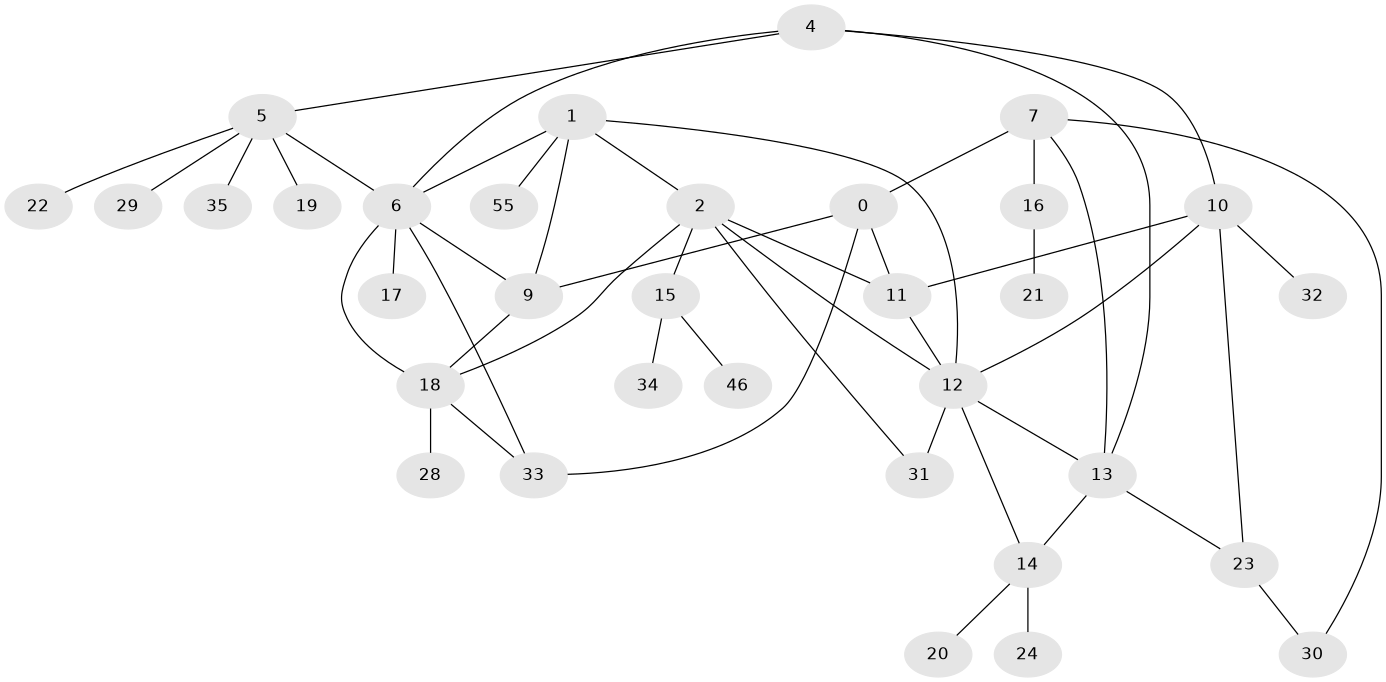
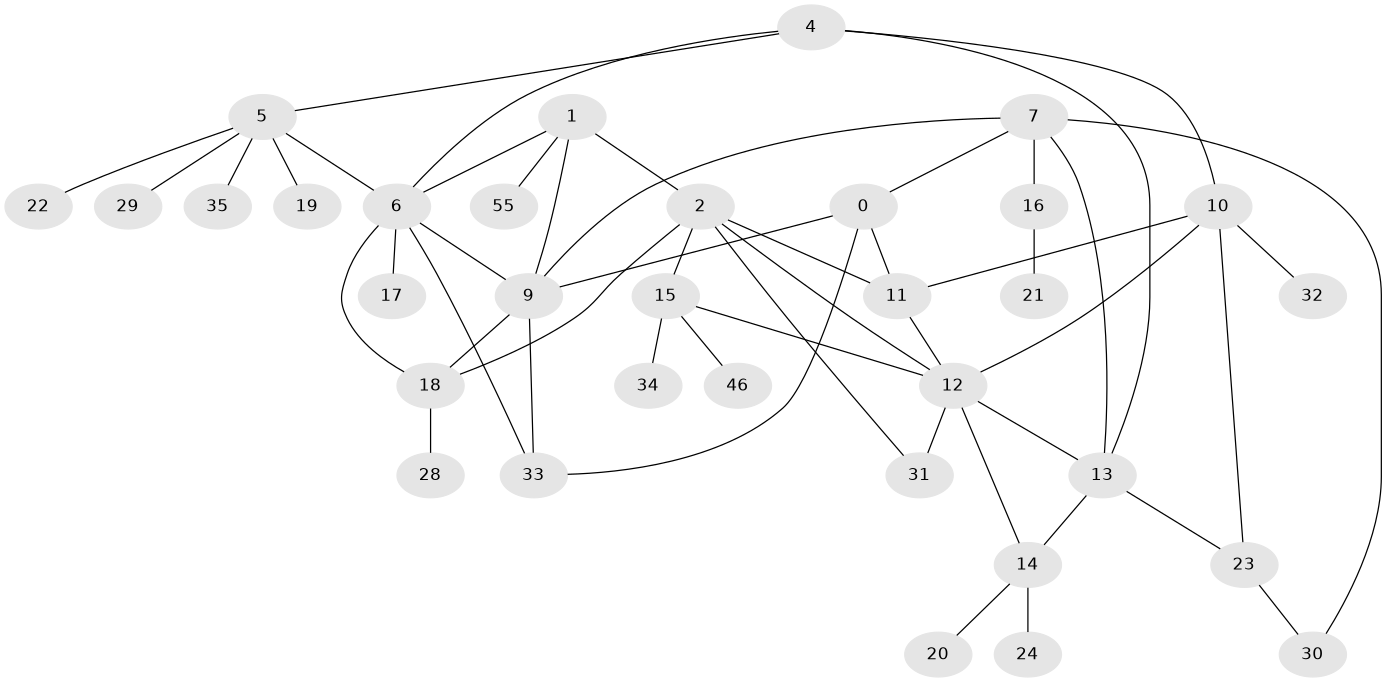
none -> (754, 149)
(854, 159) -> (827, 346)
(482, 431) -> (531, 386)
